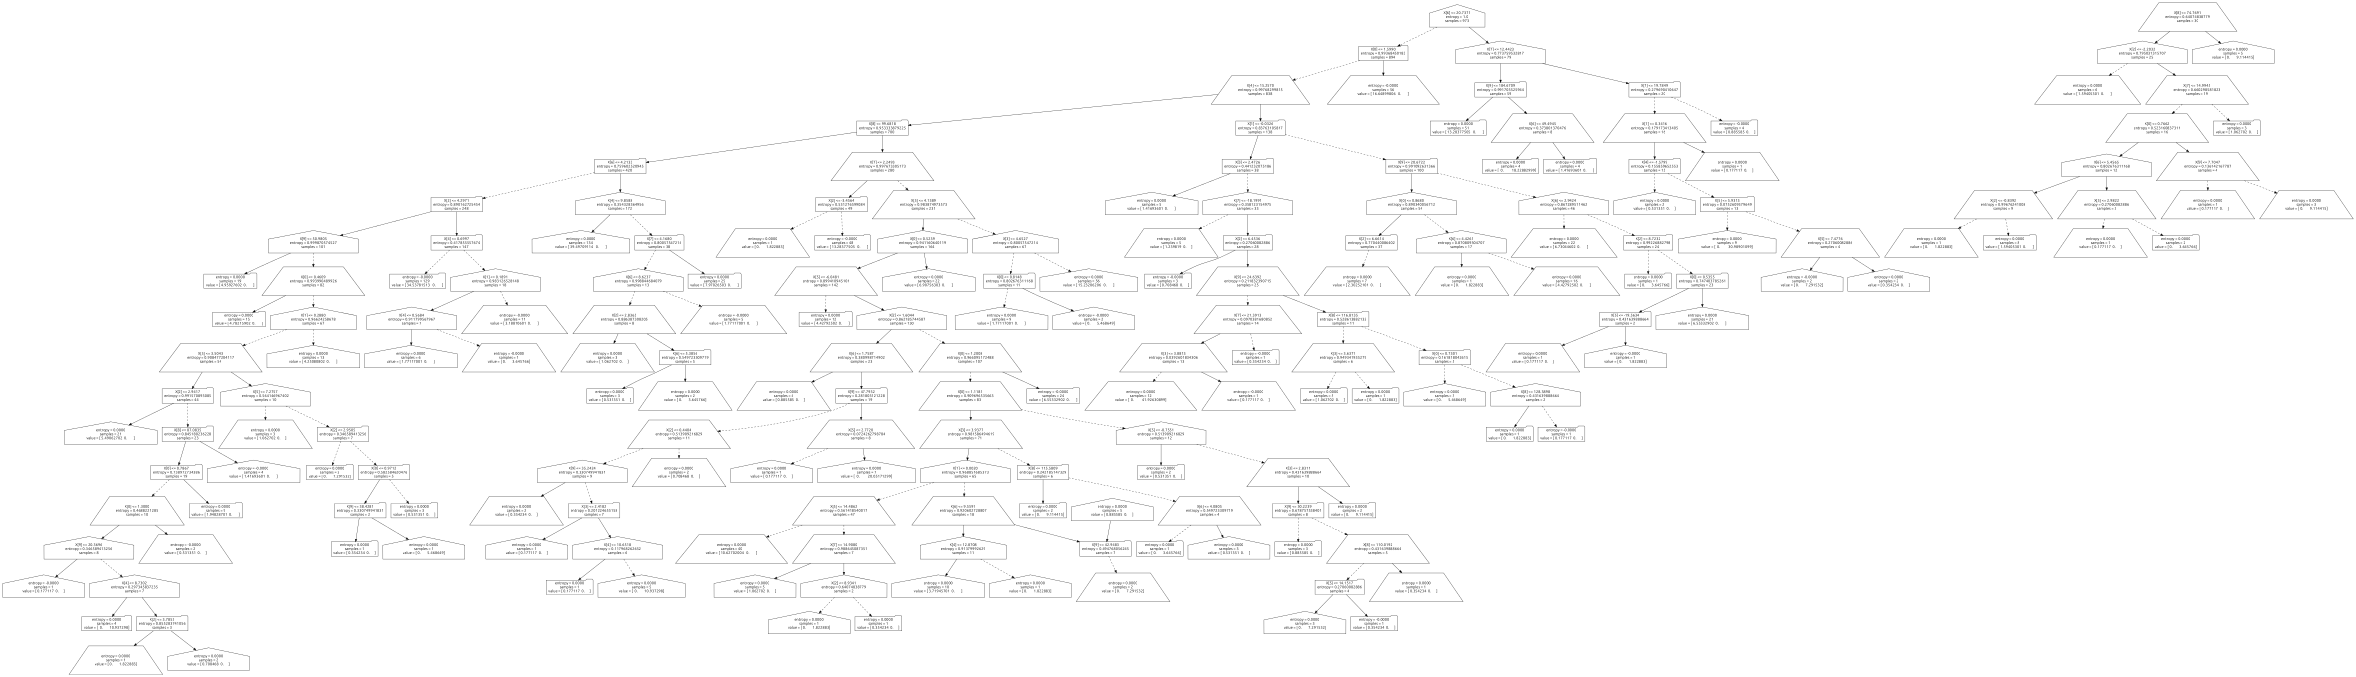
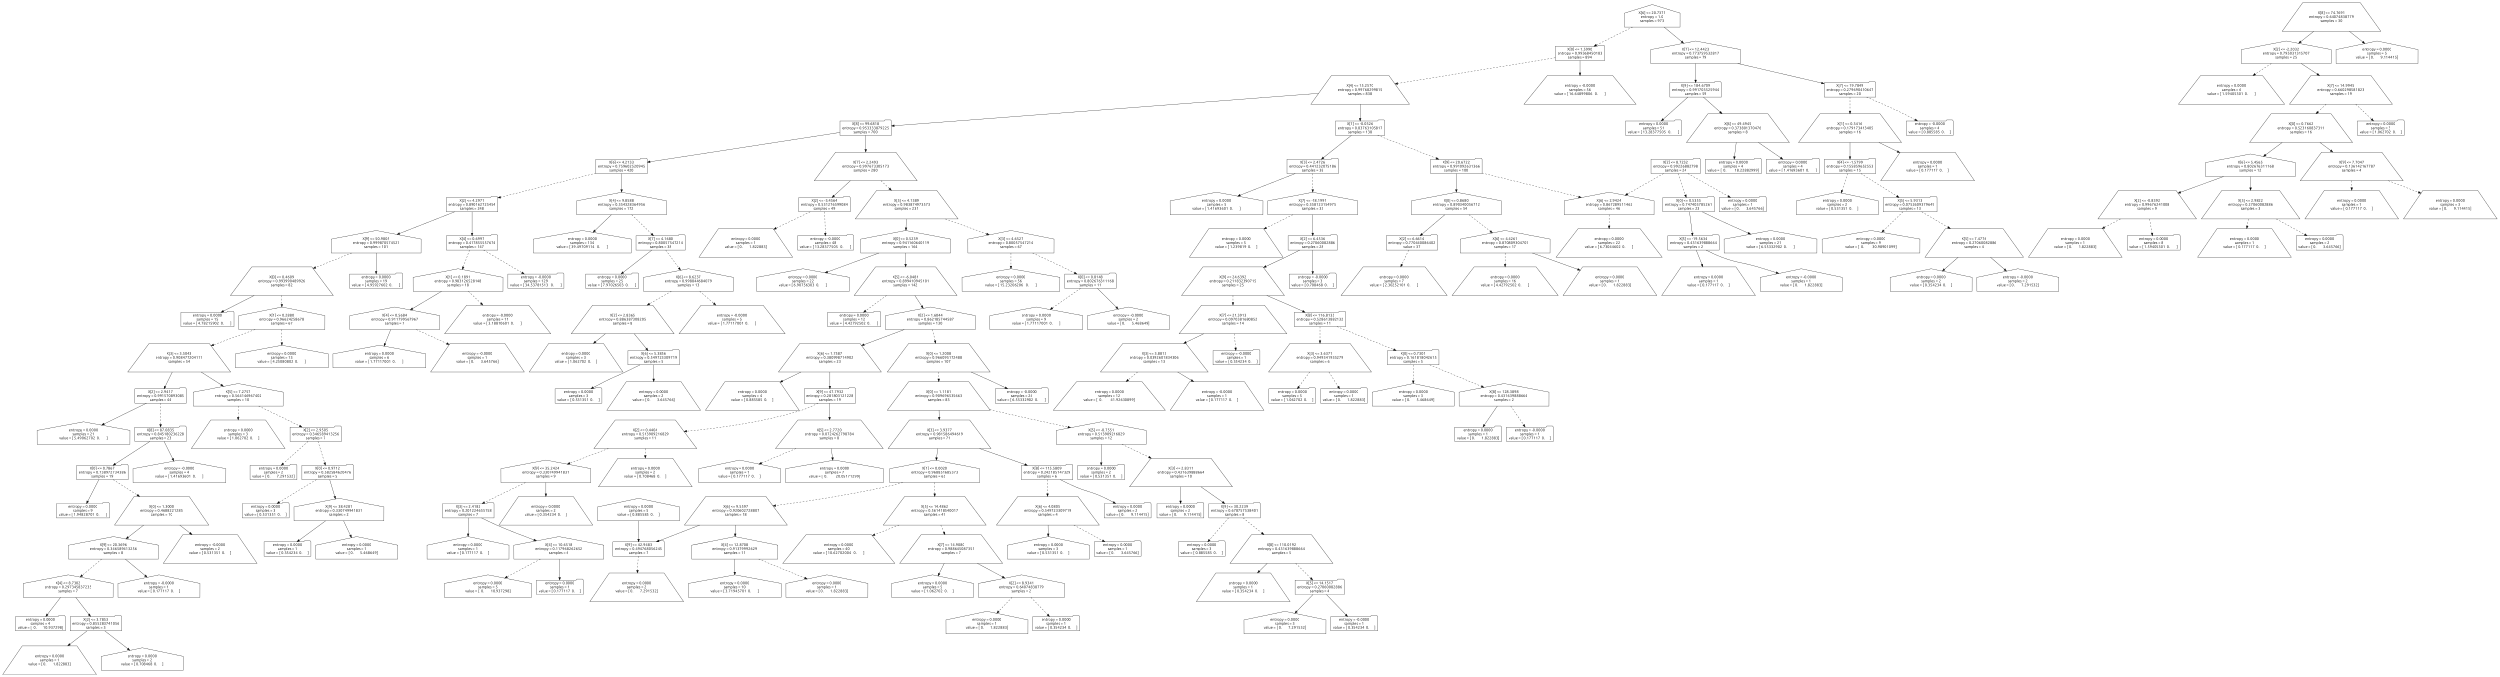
(1610, 224) -> (1646, 184)
(1371, 243) -> (1412, 243)
(1013, 456) -> (1002, 457)
(360, 511) -> (339, 511)
